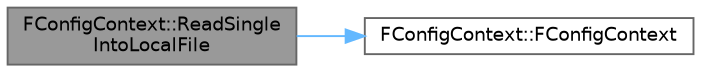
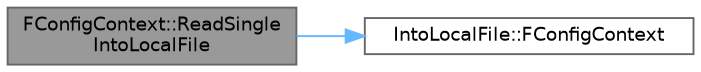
(529, 36) -> (529, 36)
